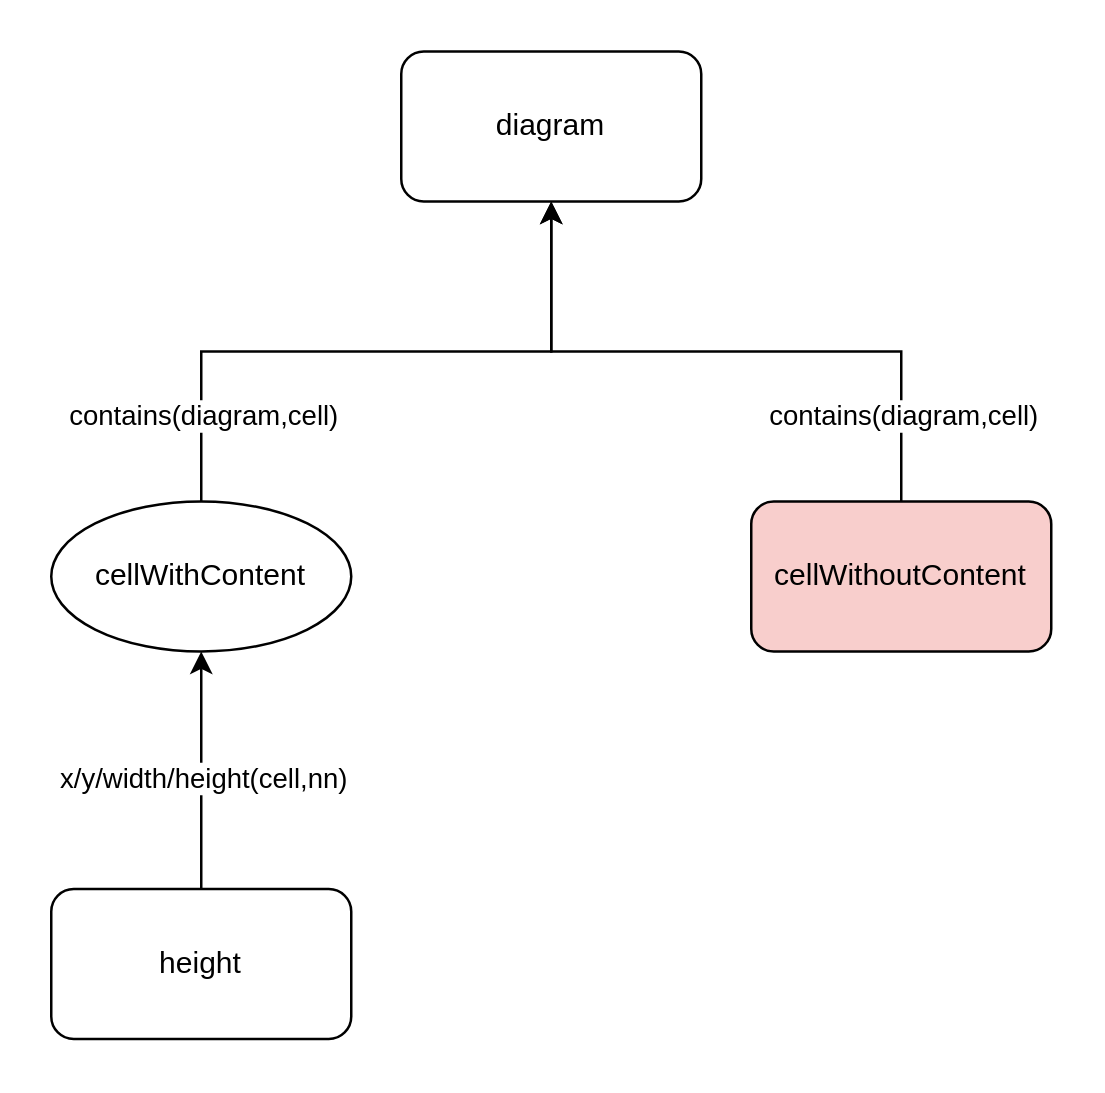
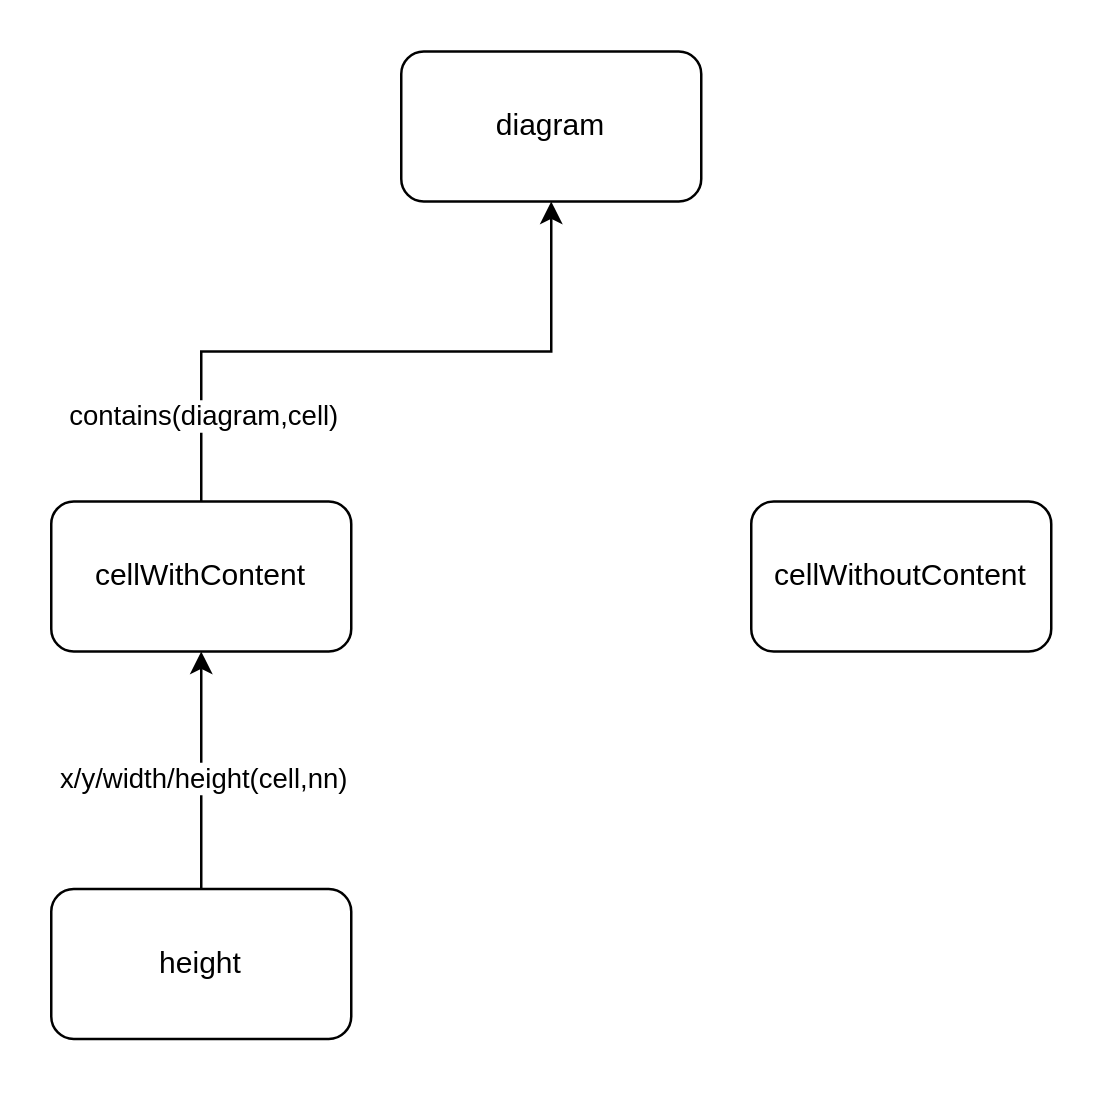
(803, 351) -> none
(201, 576) -> (201, 576)
(901, 576) -> (901, 576)
